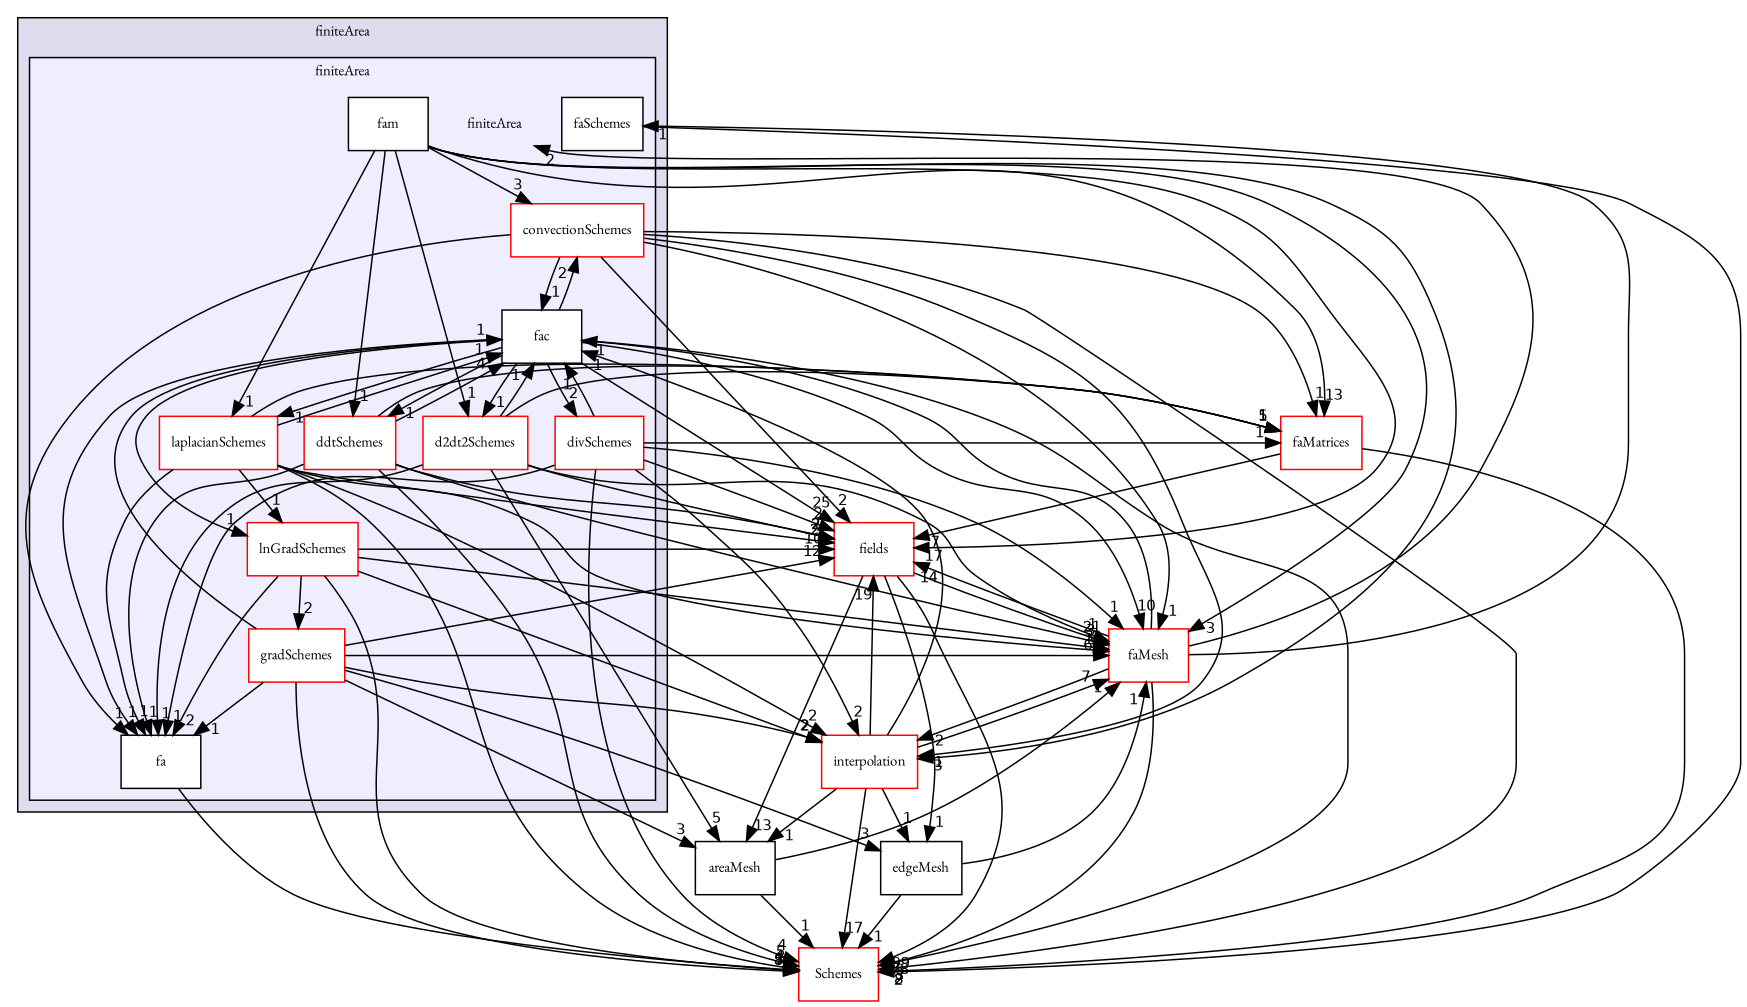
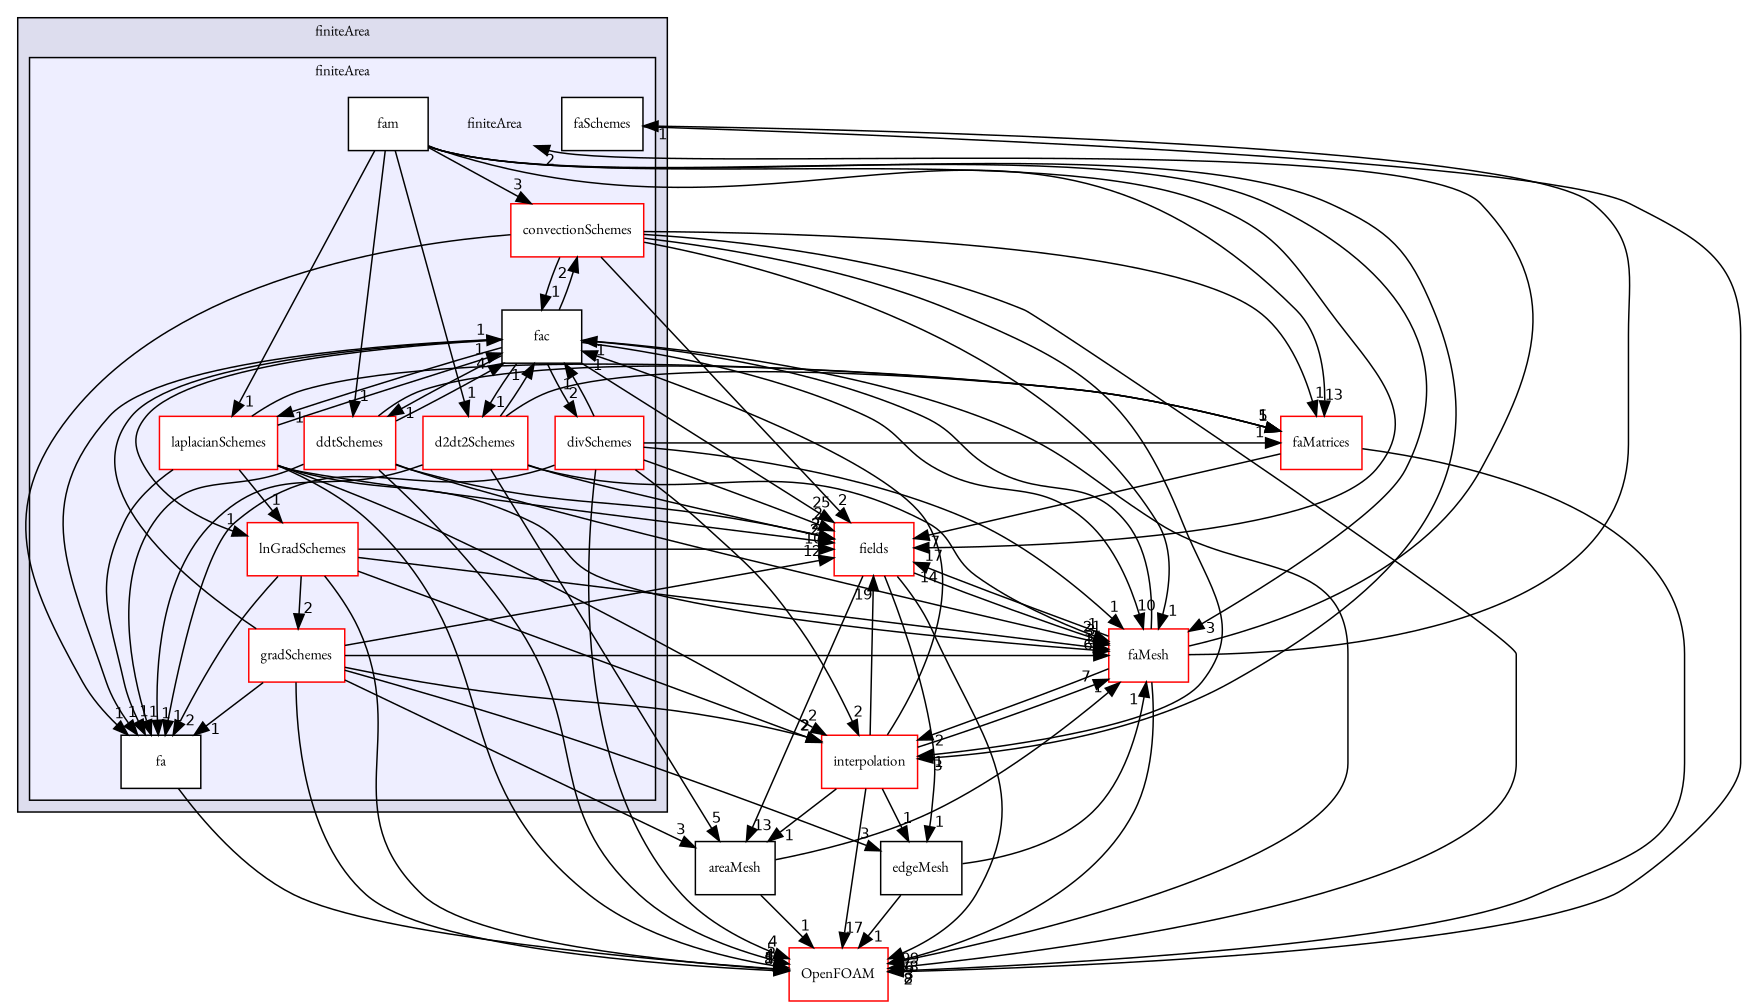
(839, 974) -> (839, 974)
